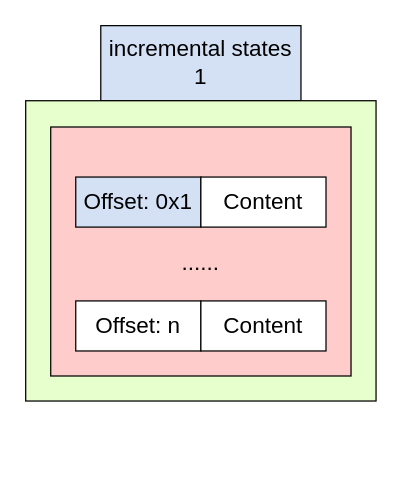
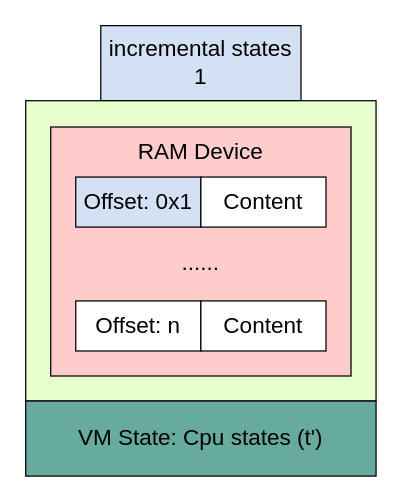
none -> (201, 152)
none -> (201, 438)
